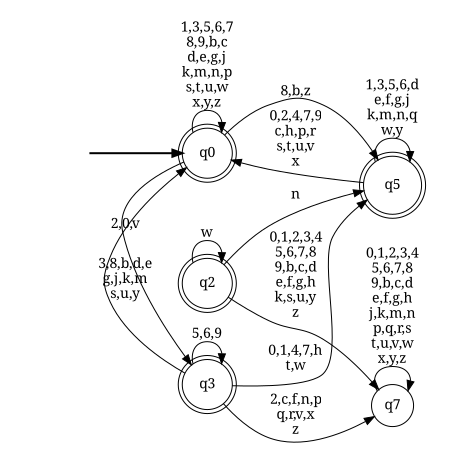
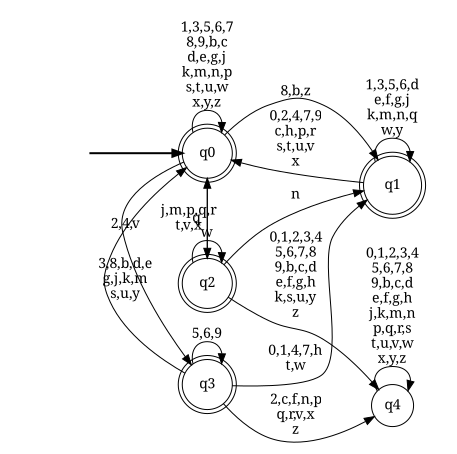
(393, 185) -> (393, 185)
none -> (207, 213)
none -> (207, 223)
(126, 224) -> (126, 224)
(393, 406) -> (393, 406)
